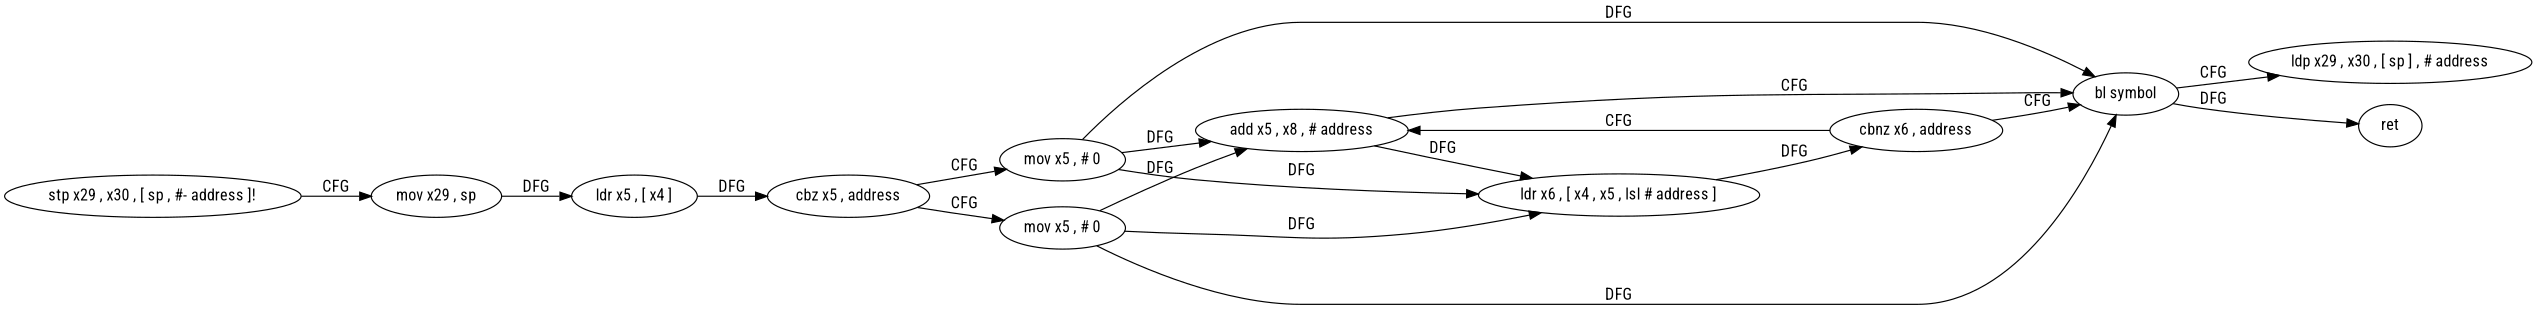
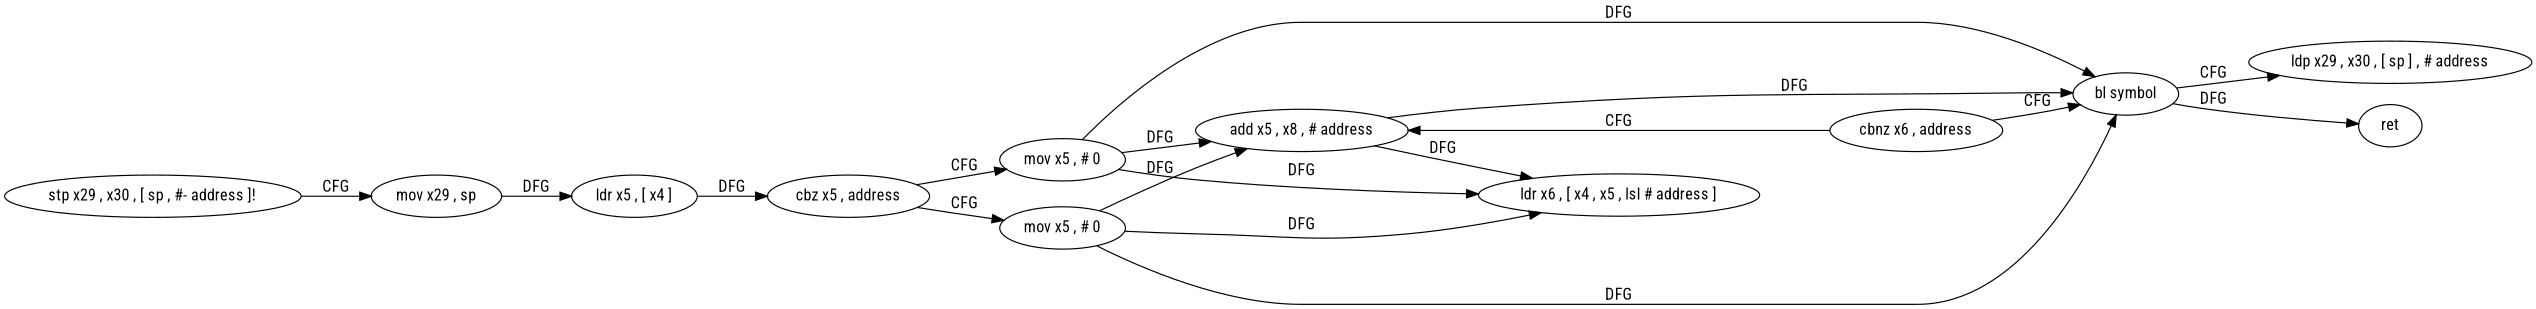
(1795, 86) -> (1795, 86)
(1784, 167) -> none
